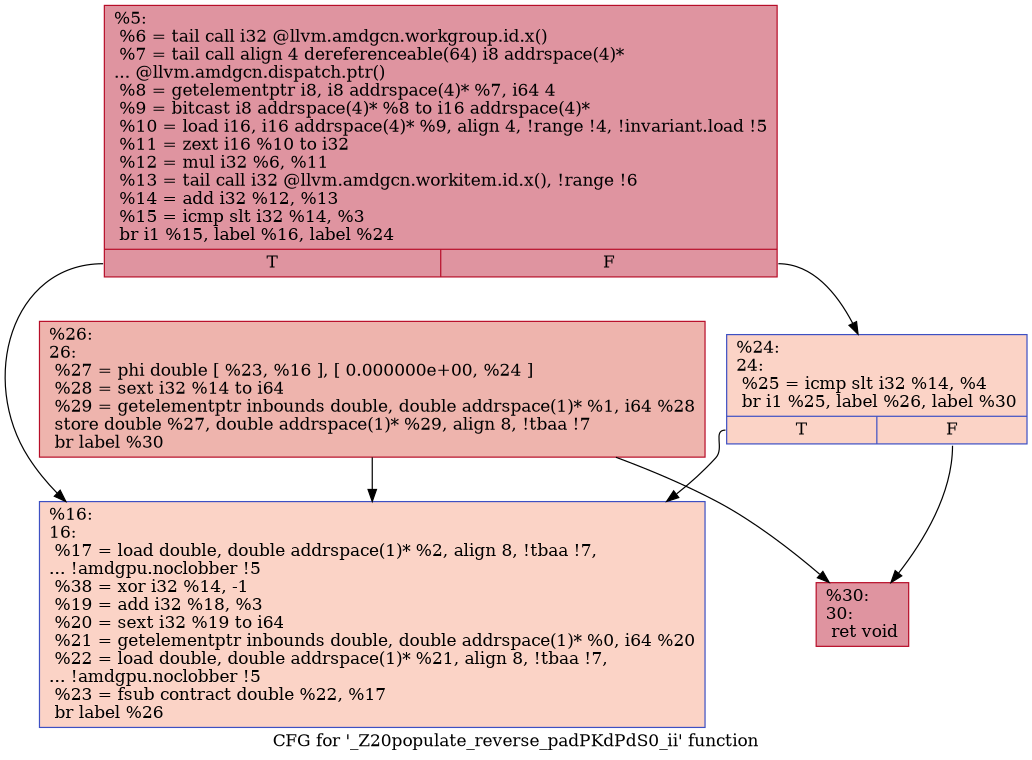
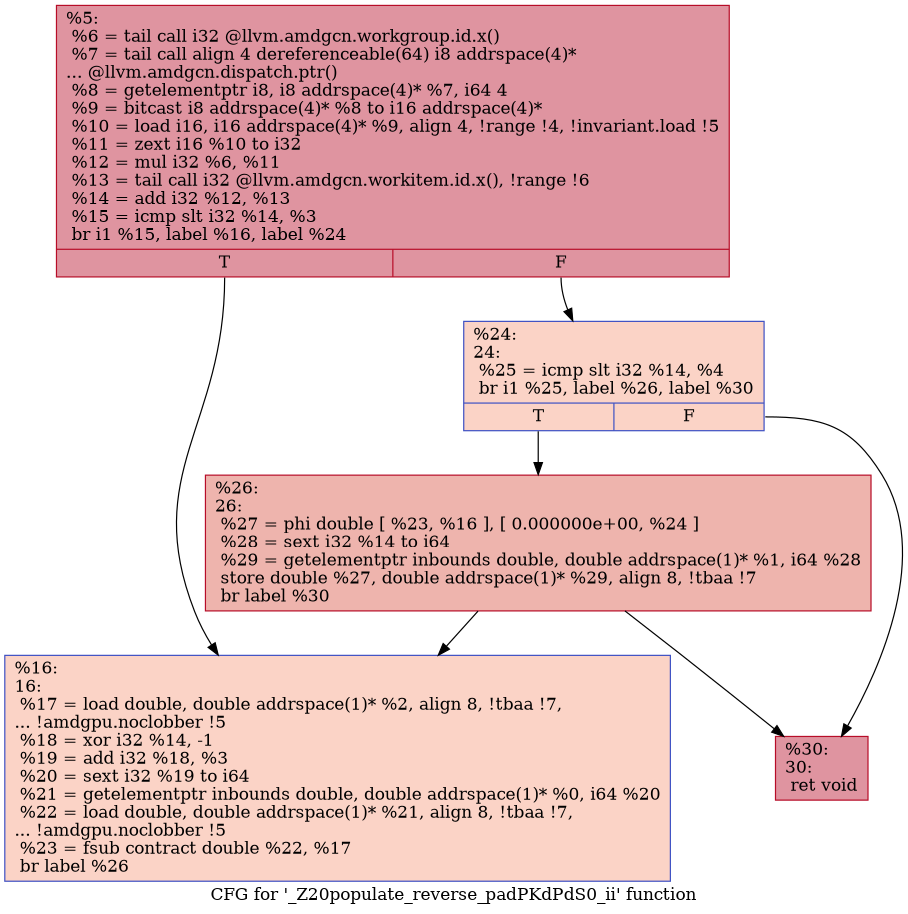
(709, 465) -> (538, 447)
(149, 587) -> (114, 741)
